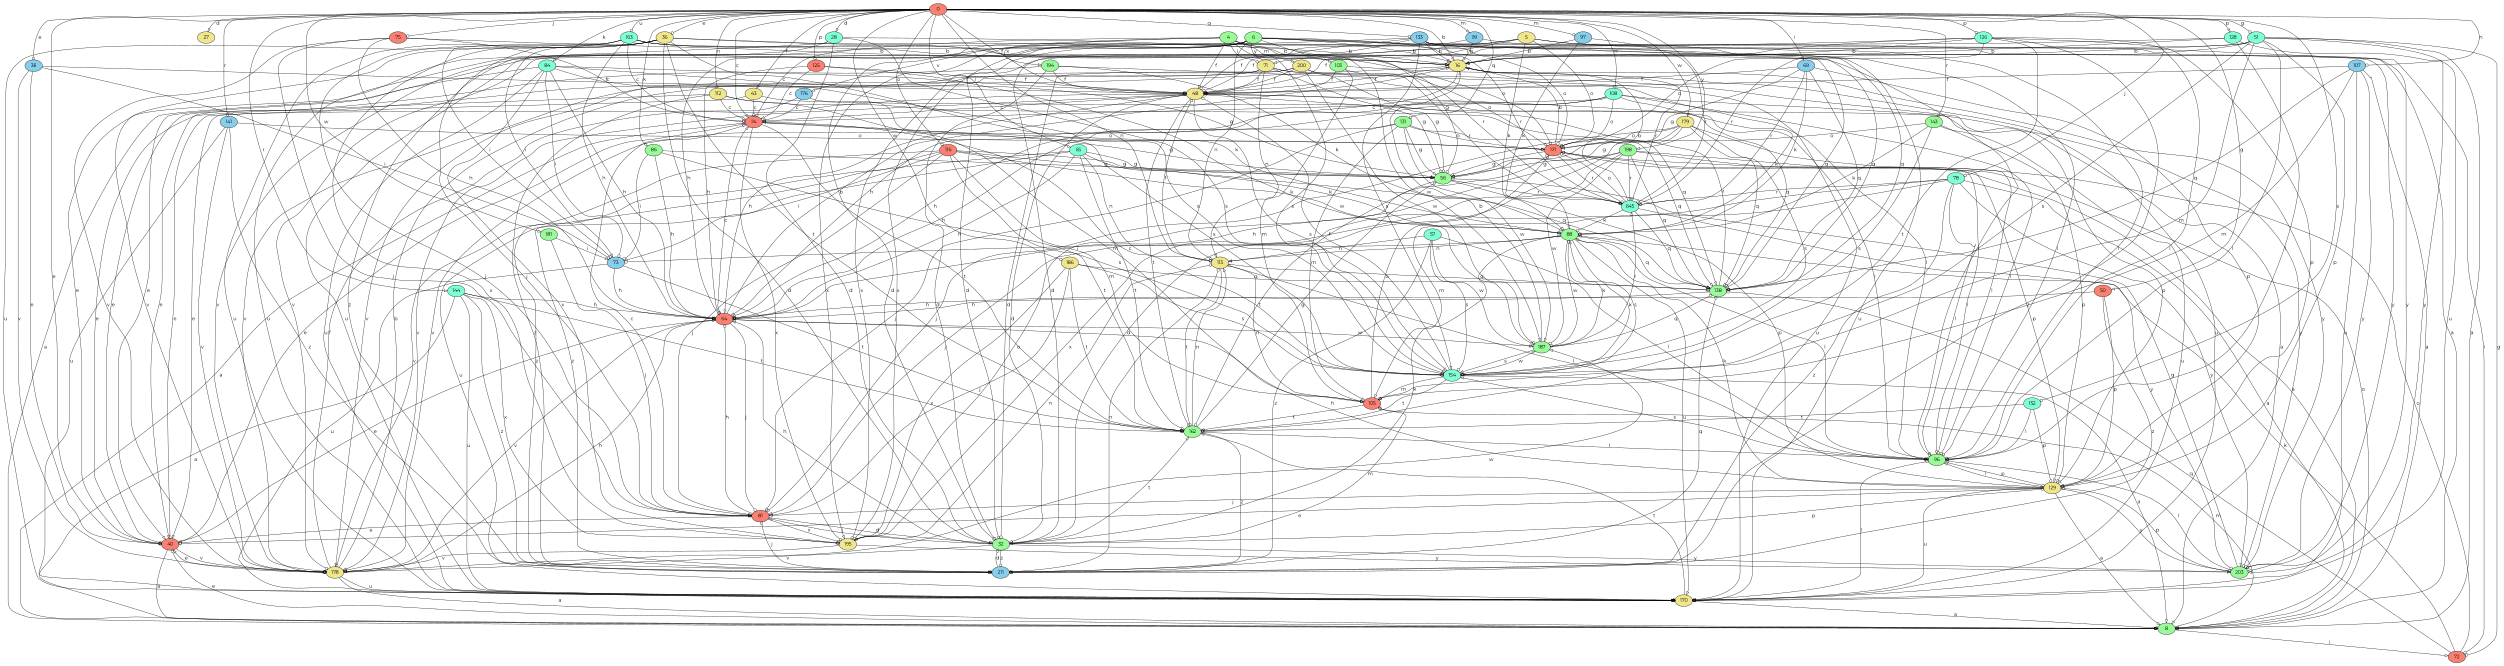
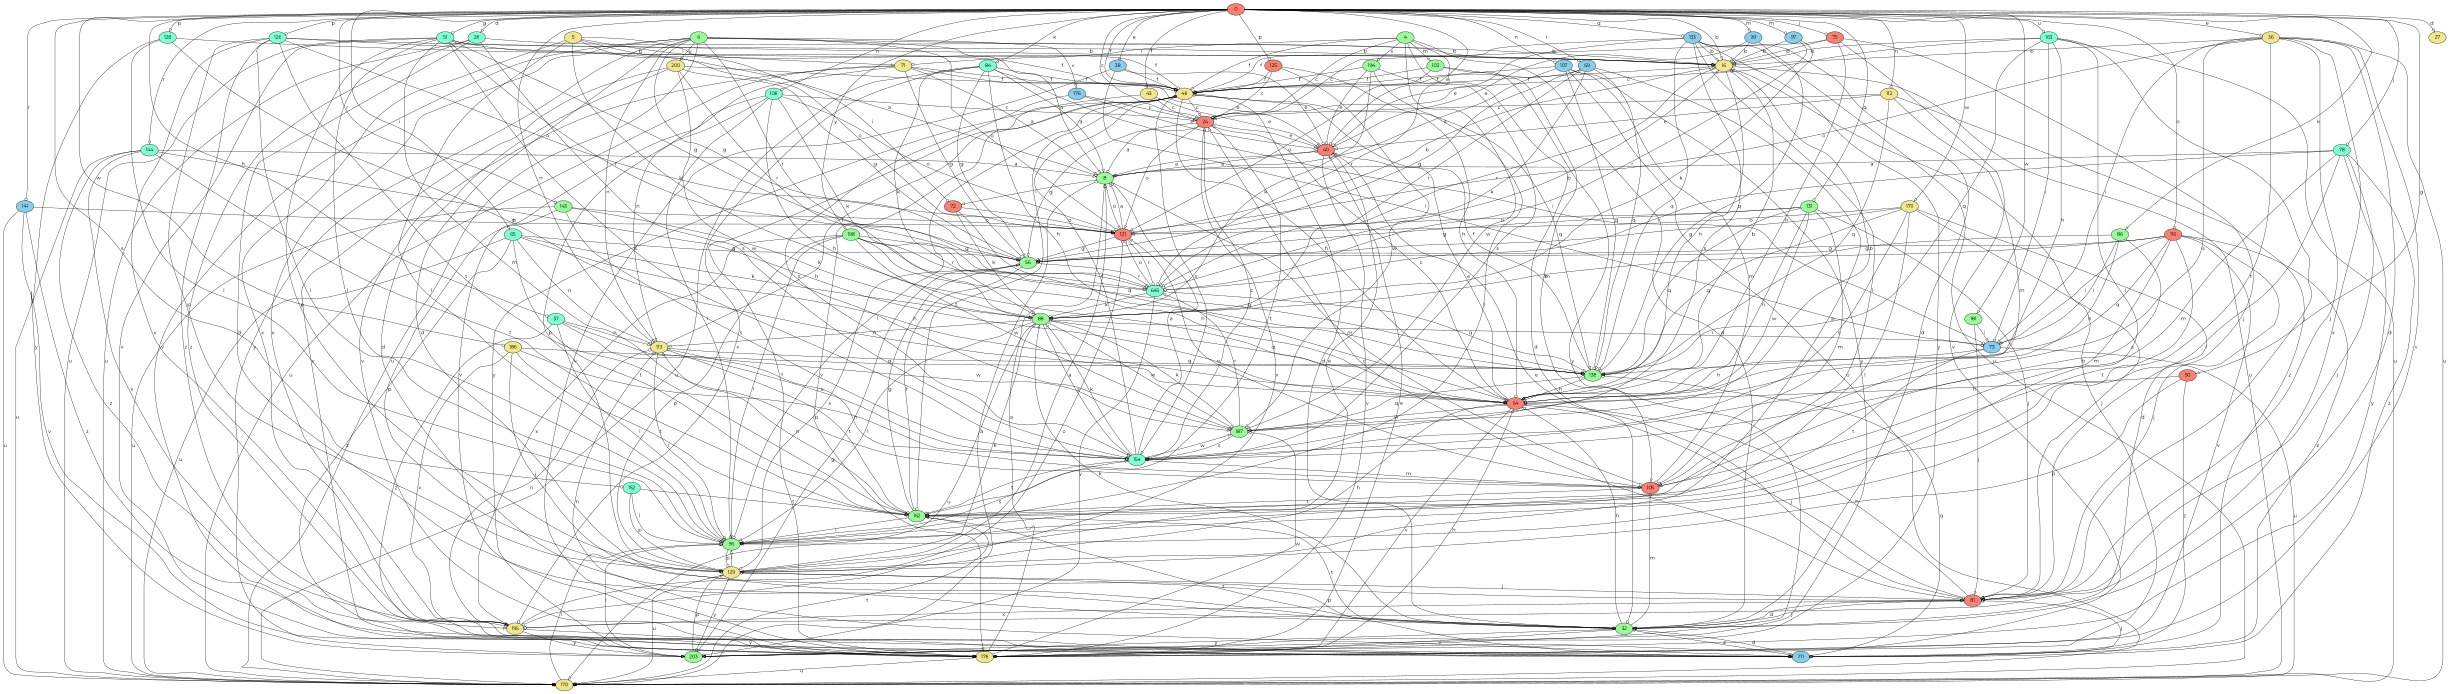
none -> (150, 36)
(2497, 250) -> (727, 173)
(399, 256) -> (1265, 132)
